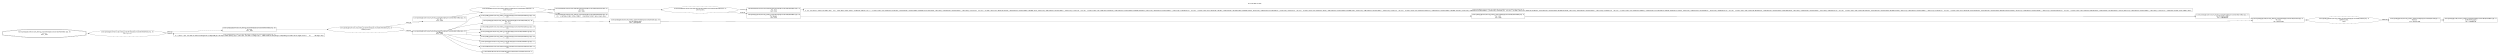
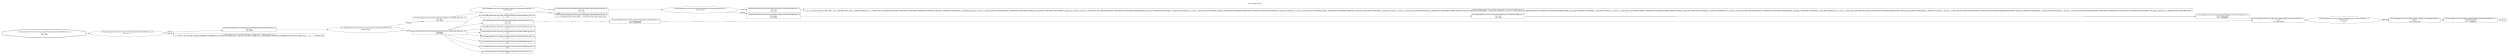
none -> (2504, 20)
